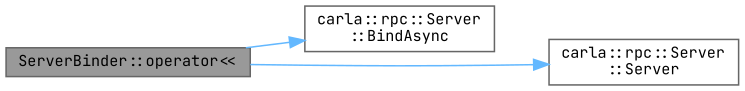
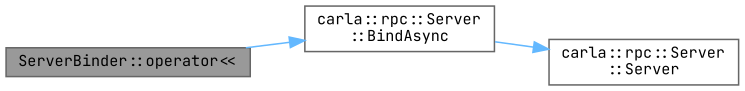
(392, 66) -> (514, 44)
